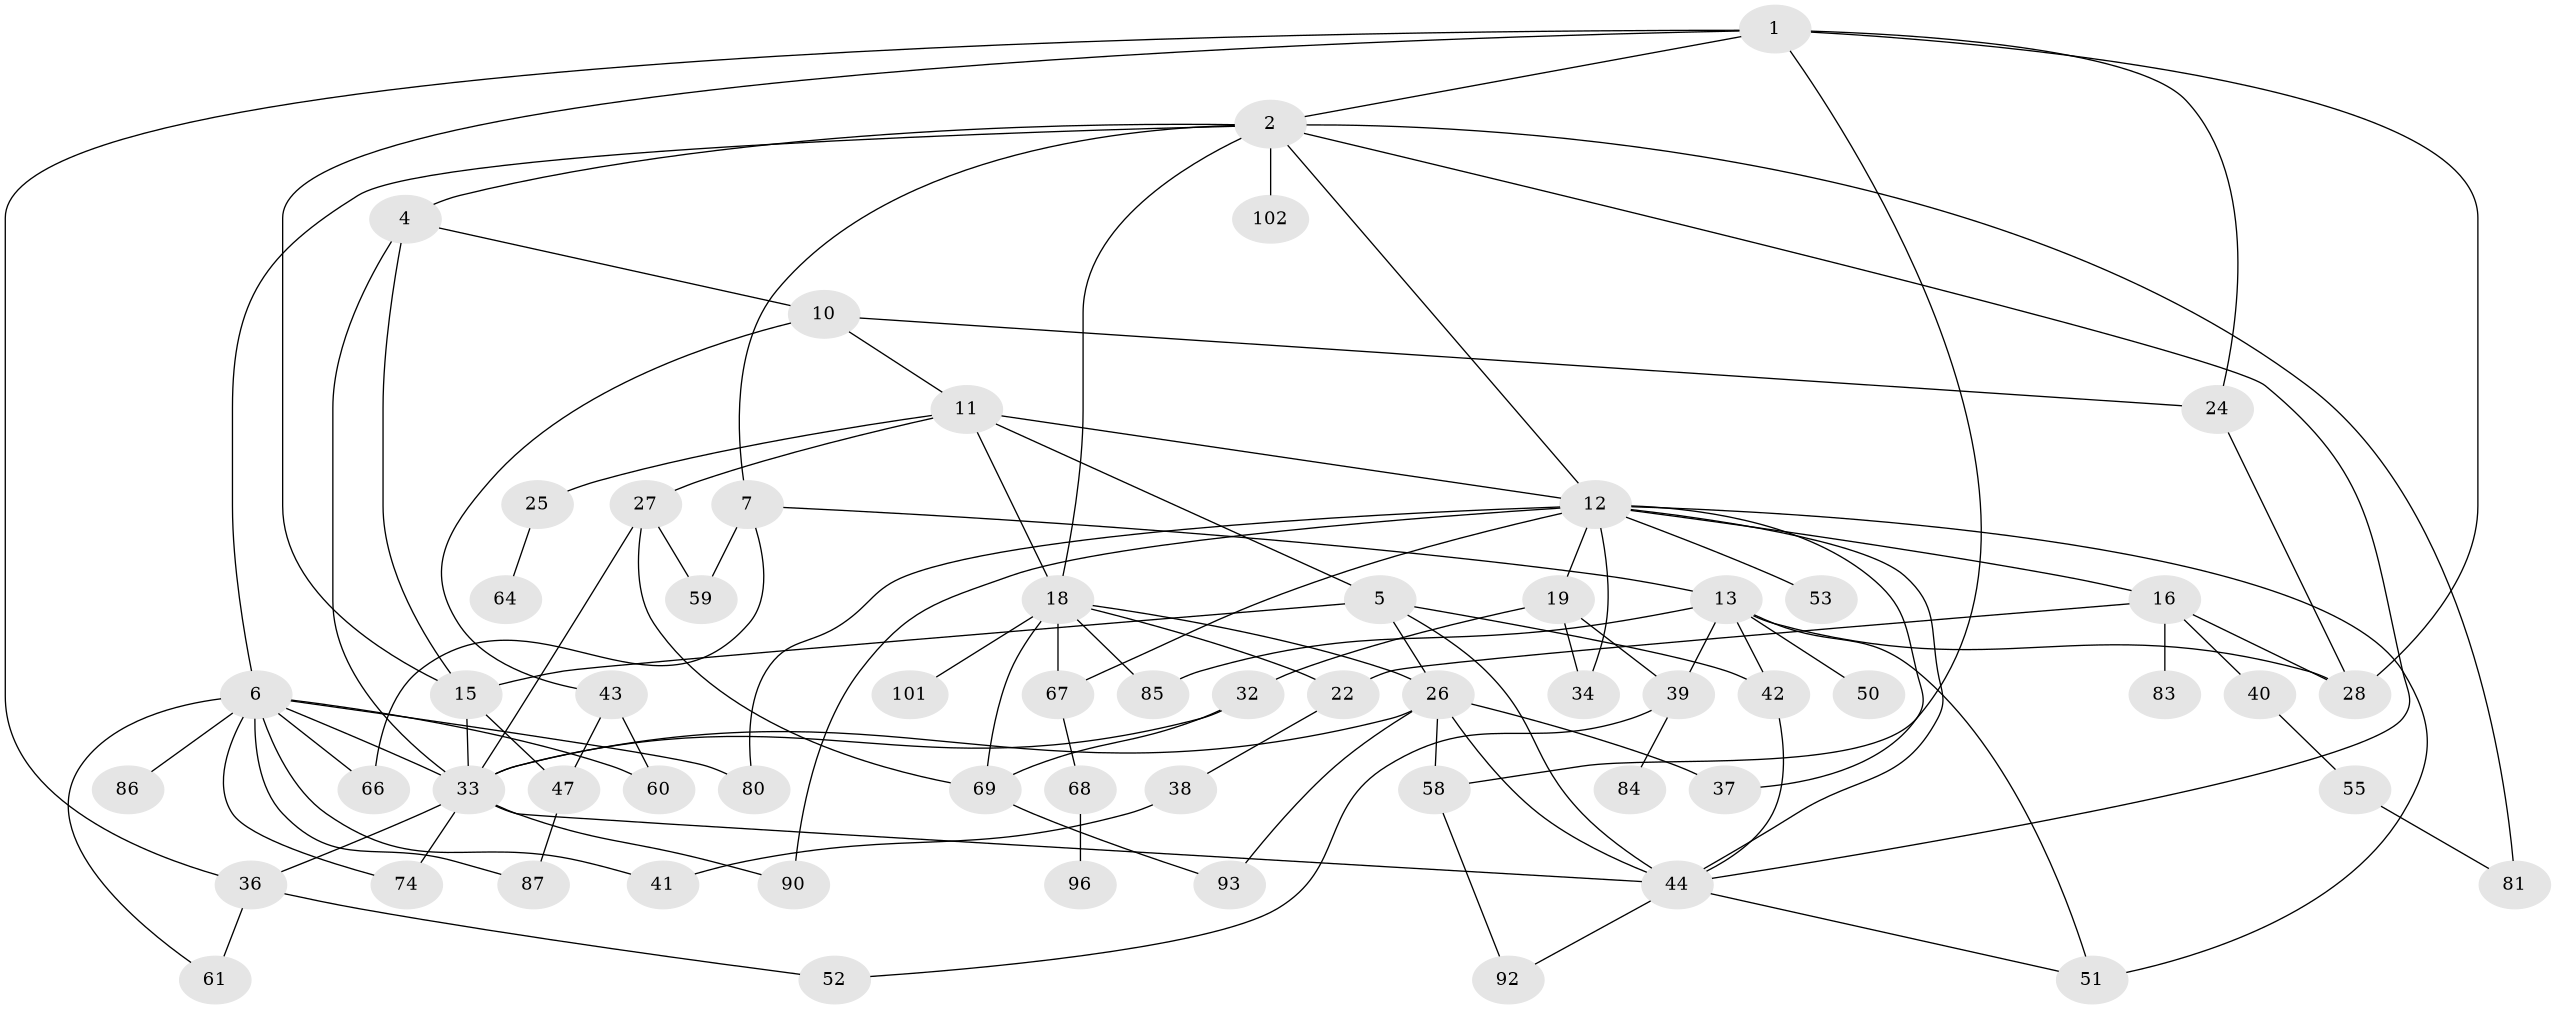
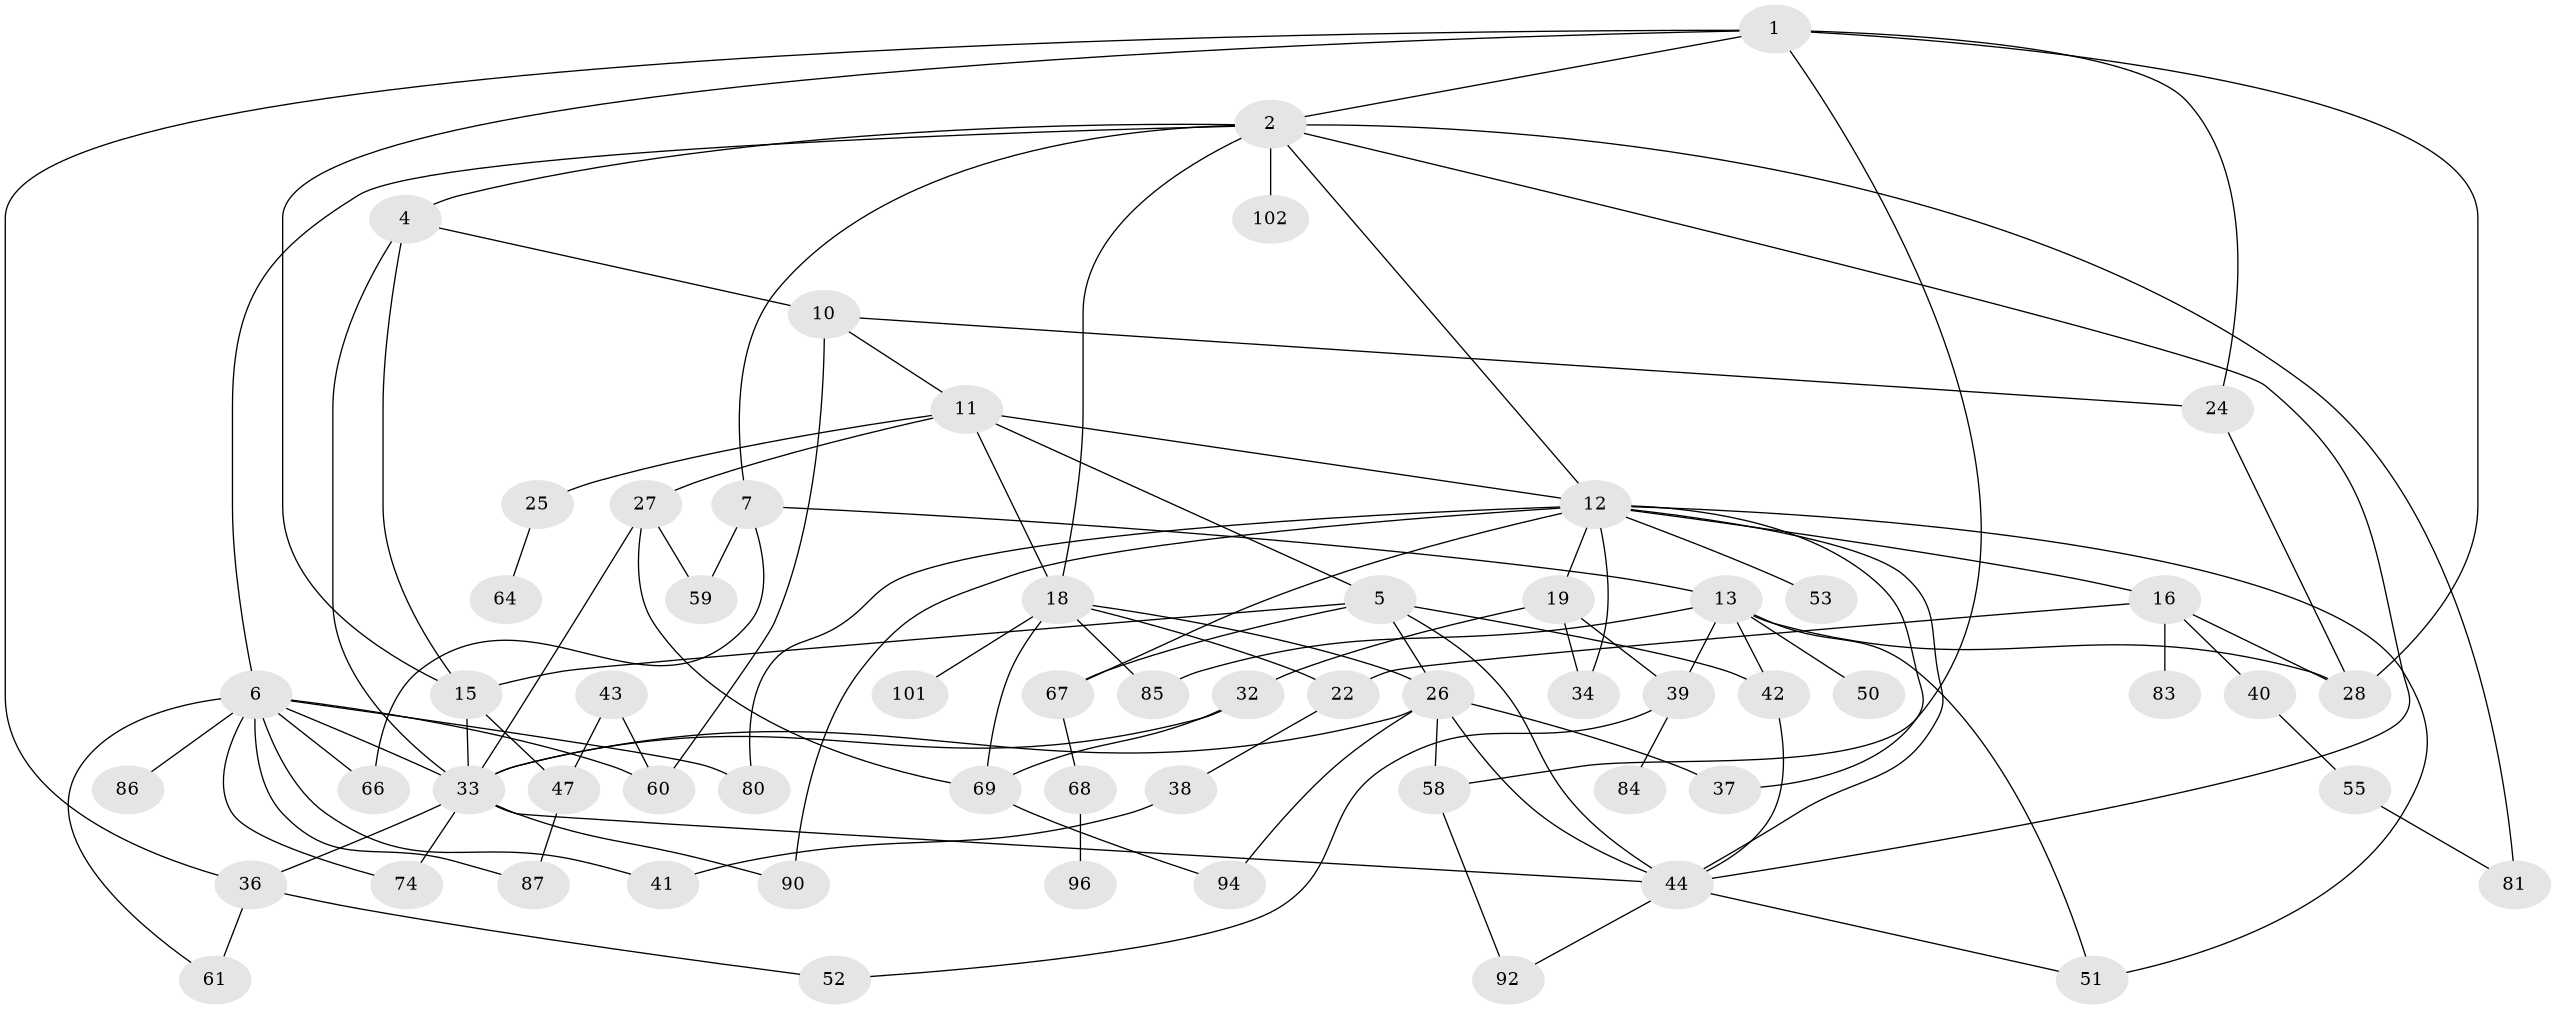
(506, 465) -> (793, 569)
(1058, 647) -> (1221, 636)
(1230, 885) -> (1230, 885)
